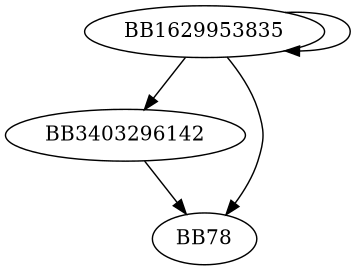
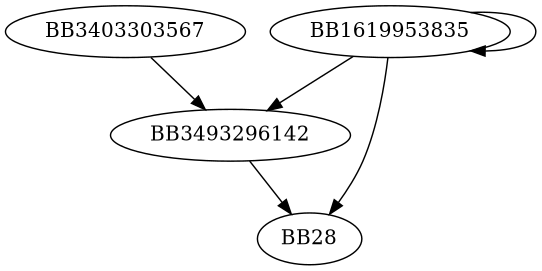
none -> (125, 32)
(205, 32) -> (390, 32)
(125, 135) -> (230, 135)
(205, 239) -> (310, 239)
